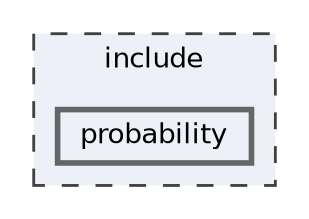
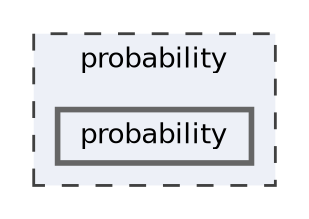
(155, 60) -> (155, 60)
